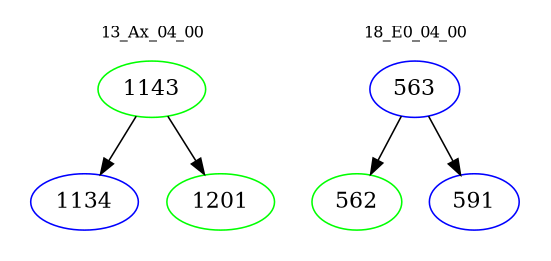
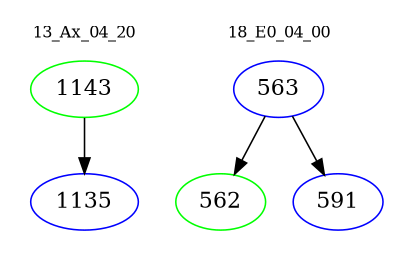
(153, 34) -> (85, 34)
(85, 202) -> (85, 202)
(221, 202) -> none
